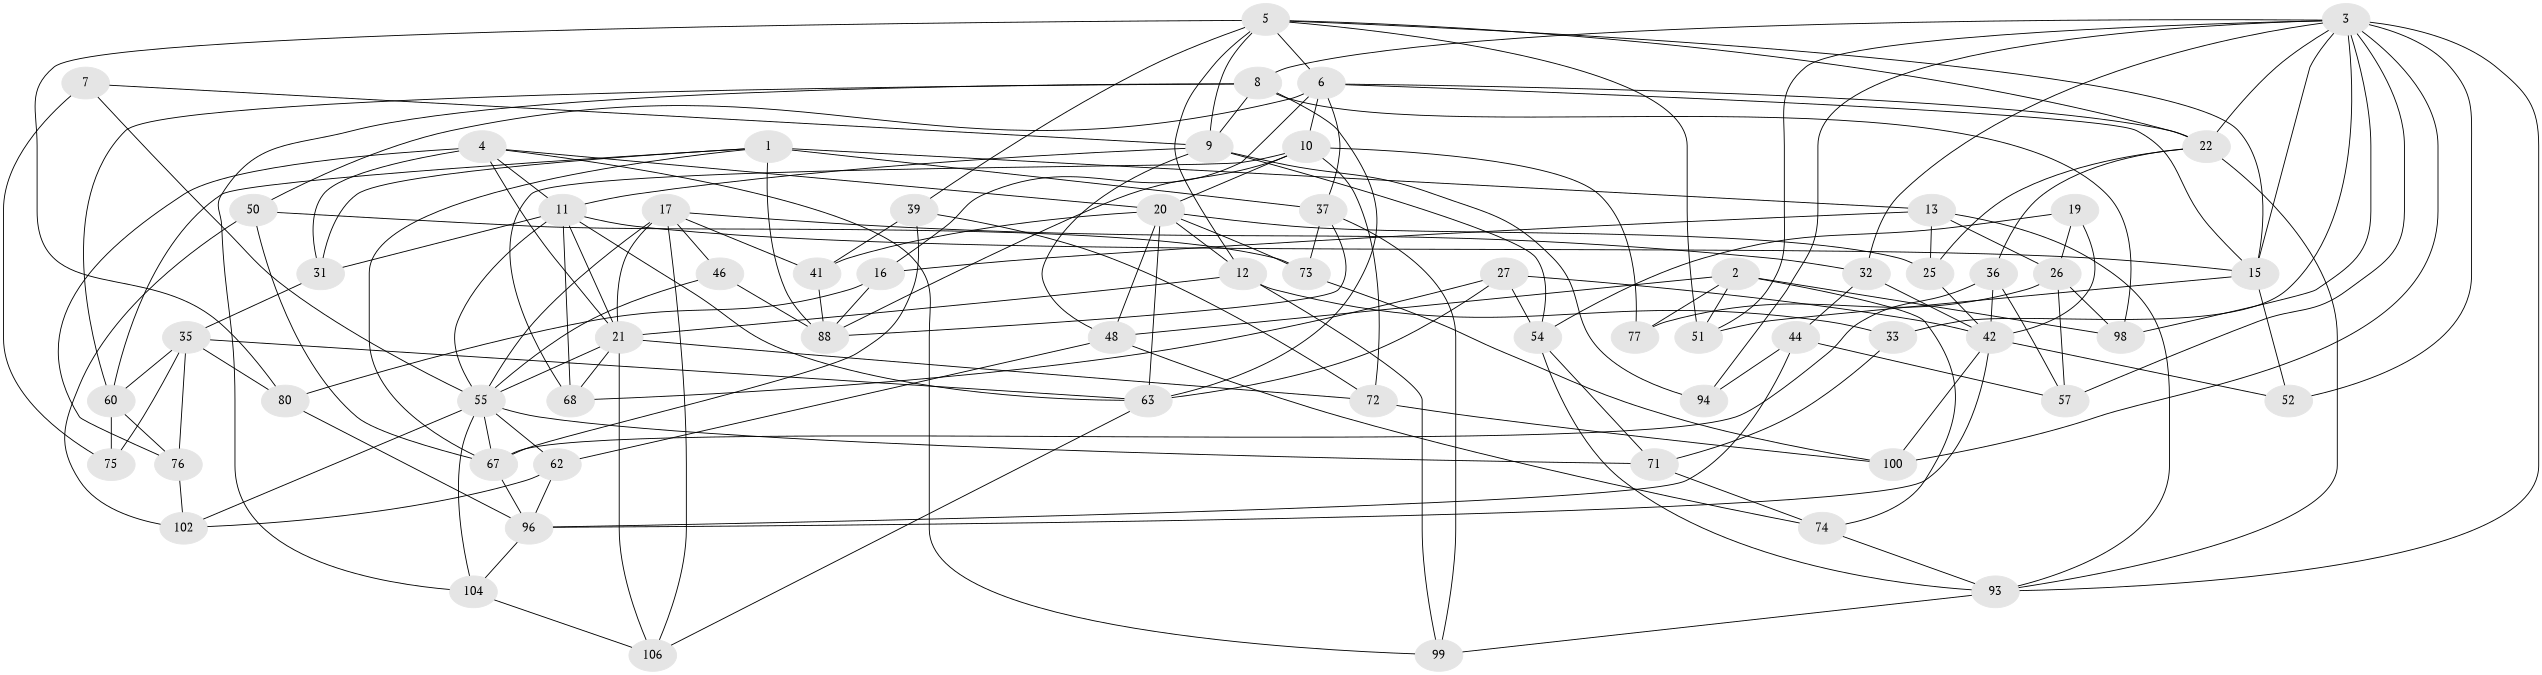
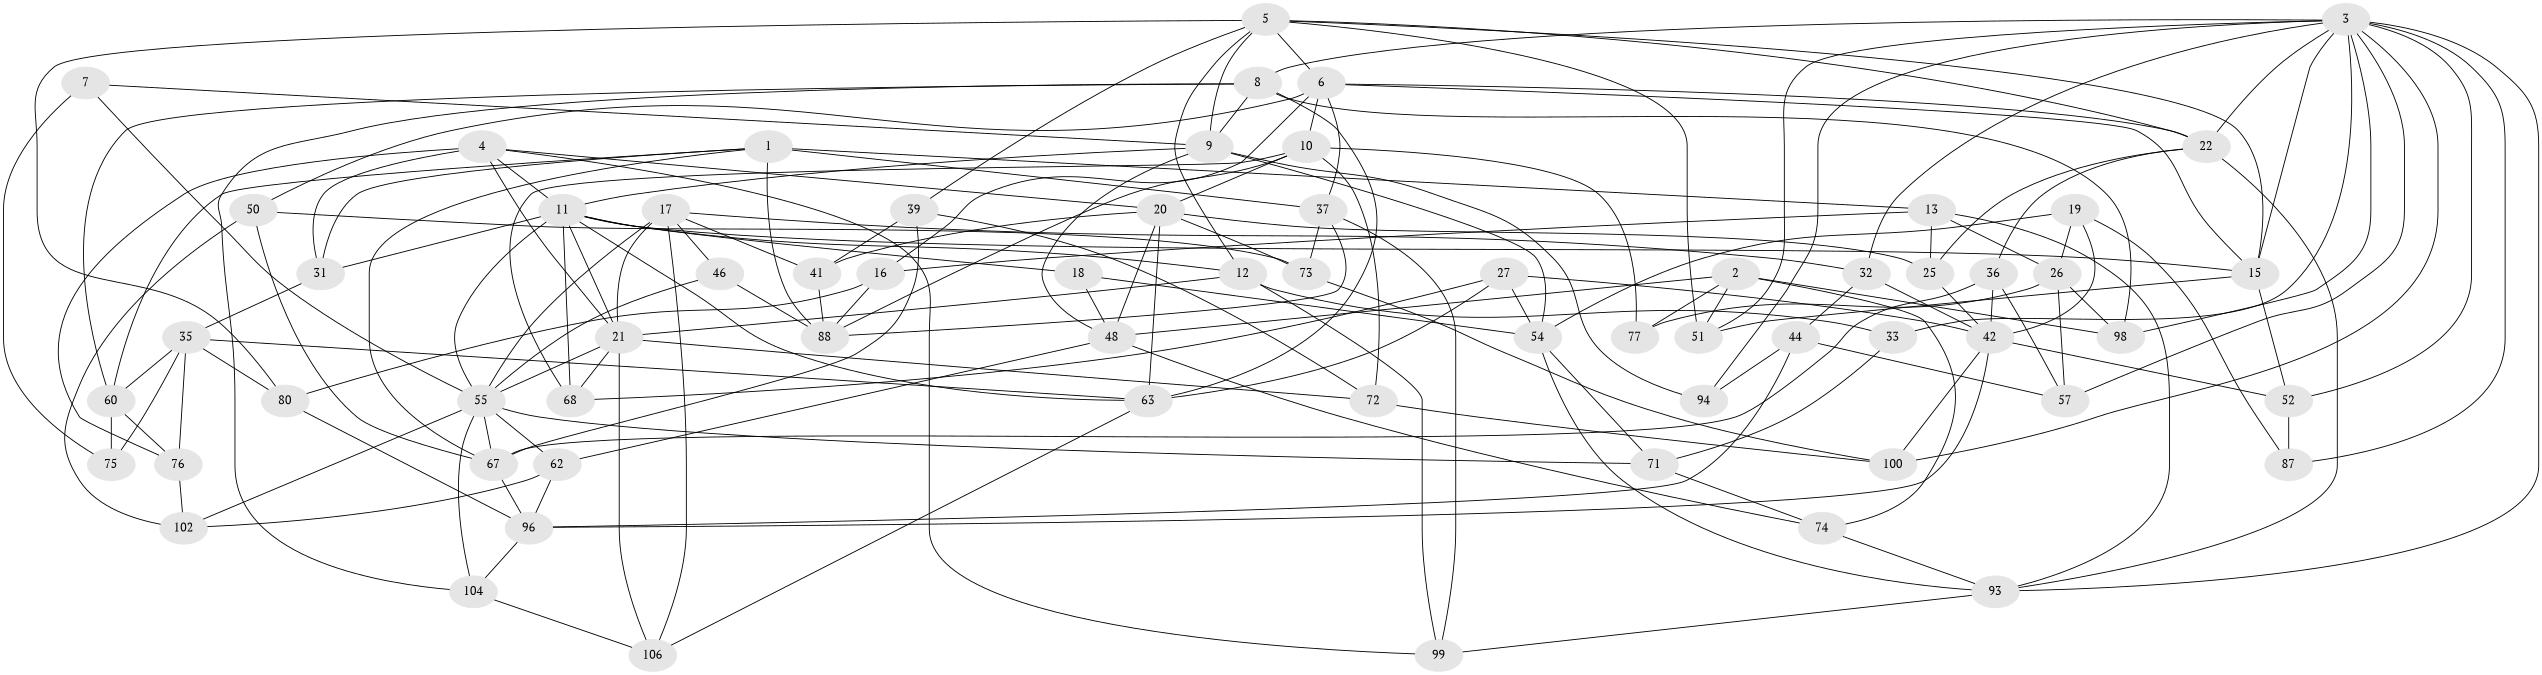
(1202, 242) -> (1013, 251)
none -> (1079, 274)
none -> (2289, 465)
